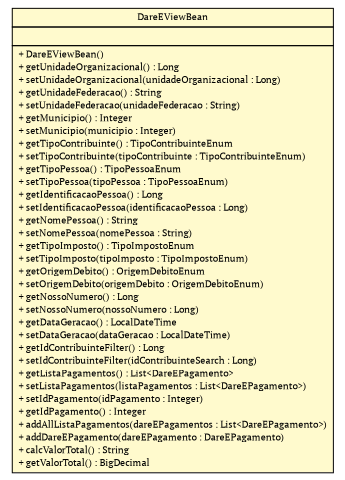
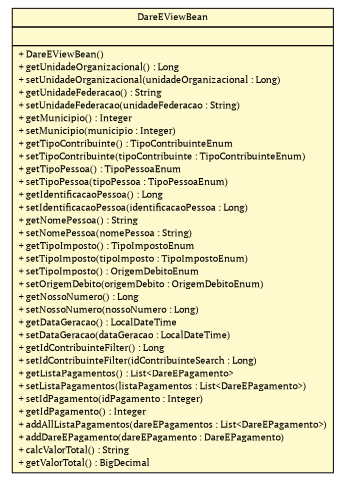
(112, 272) -> (109, 272)
